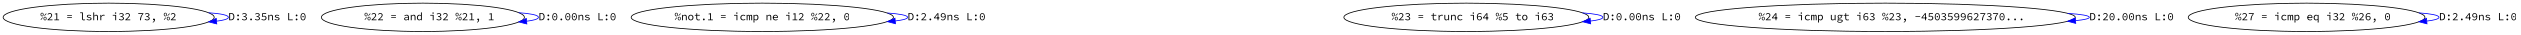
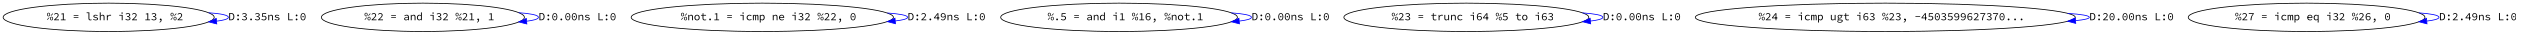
(109, 17) -> (109, 17)
(762, 17) -> (762, 17)
none -> (1119, 17)
